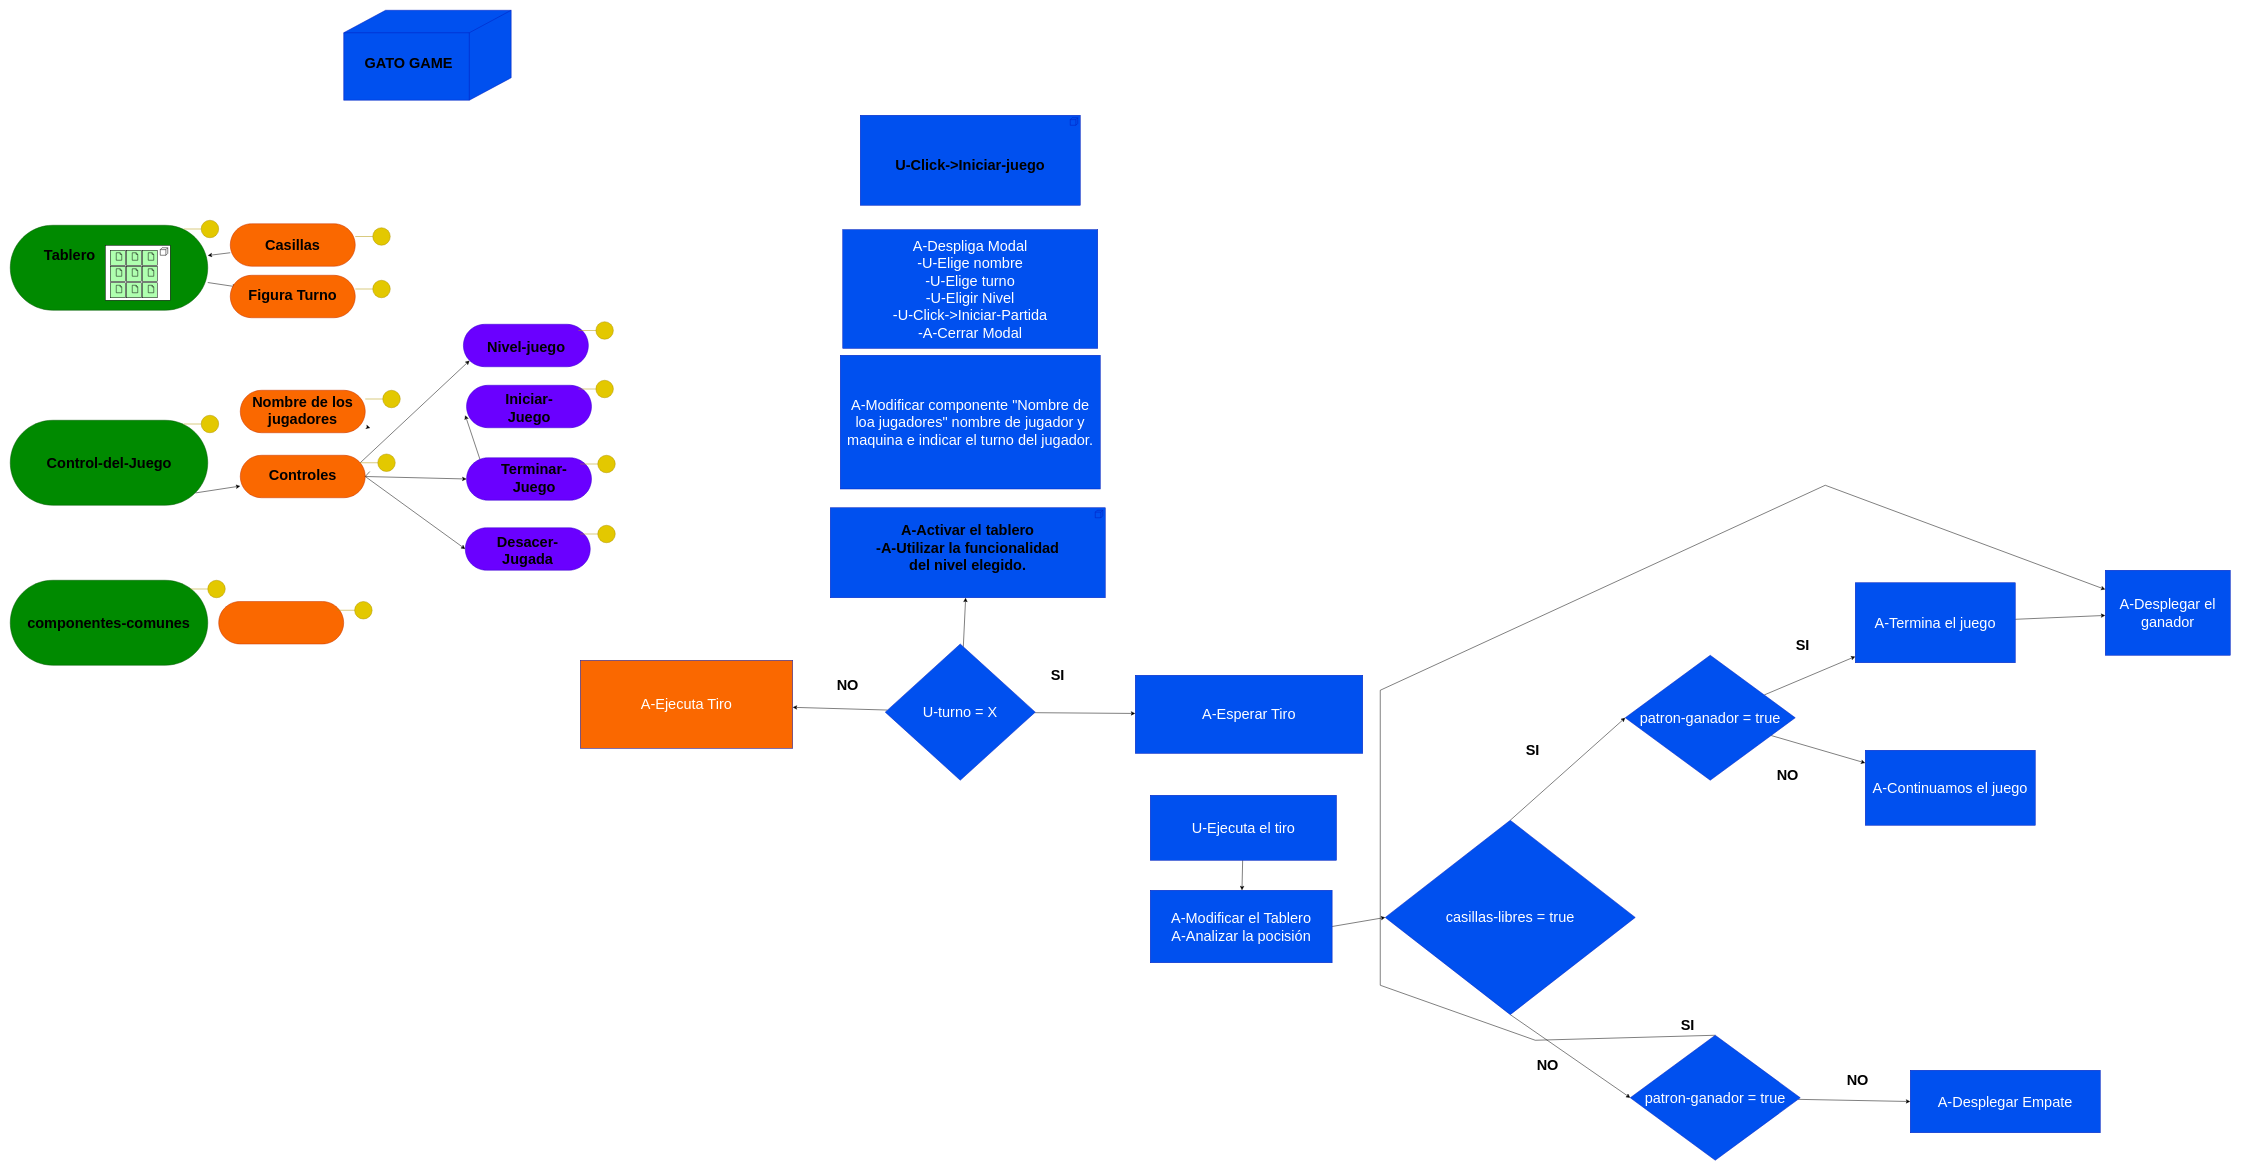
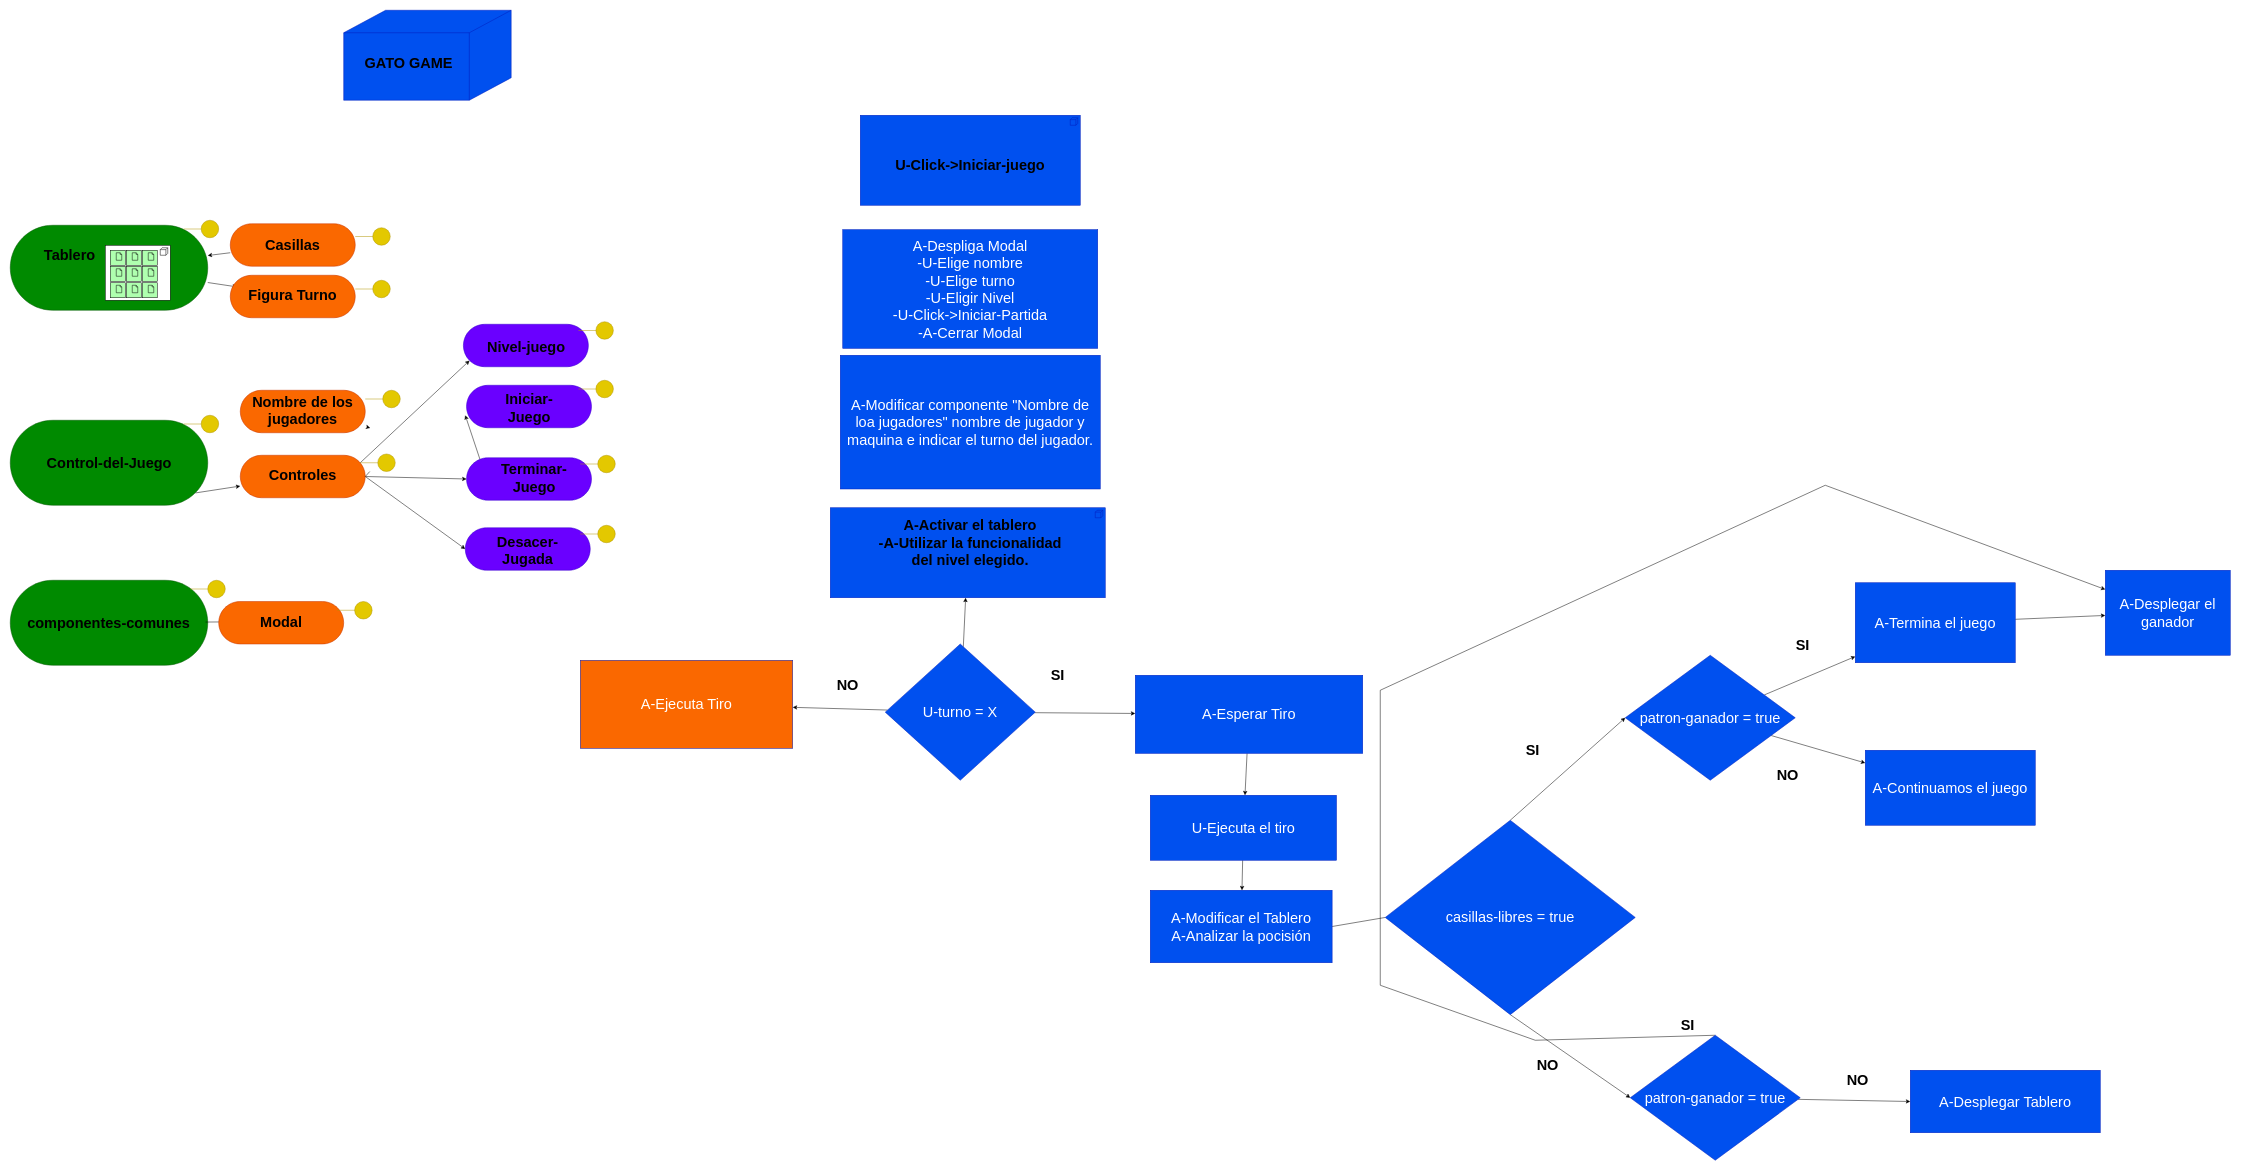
(968, 548) -> (970, 543)
none -> (212, 622)
none -> (281, 622)
none -> (1245, 790)
(1382, 918) -> (1383, 918)
(2005, 1102) -> (2005, 1102)
